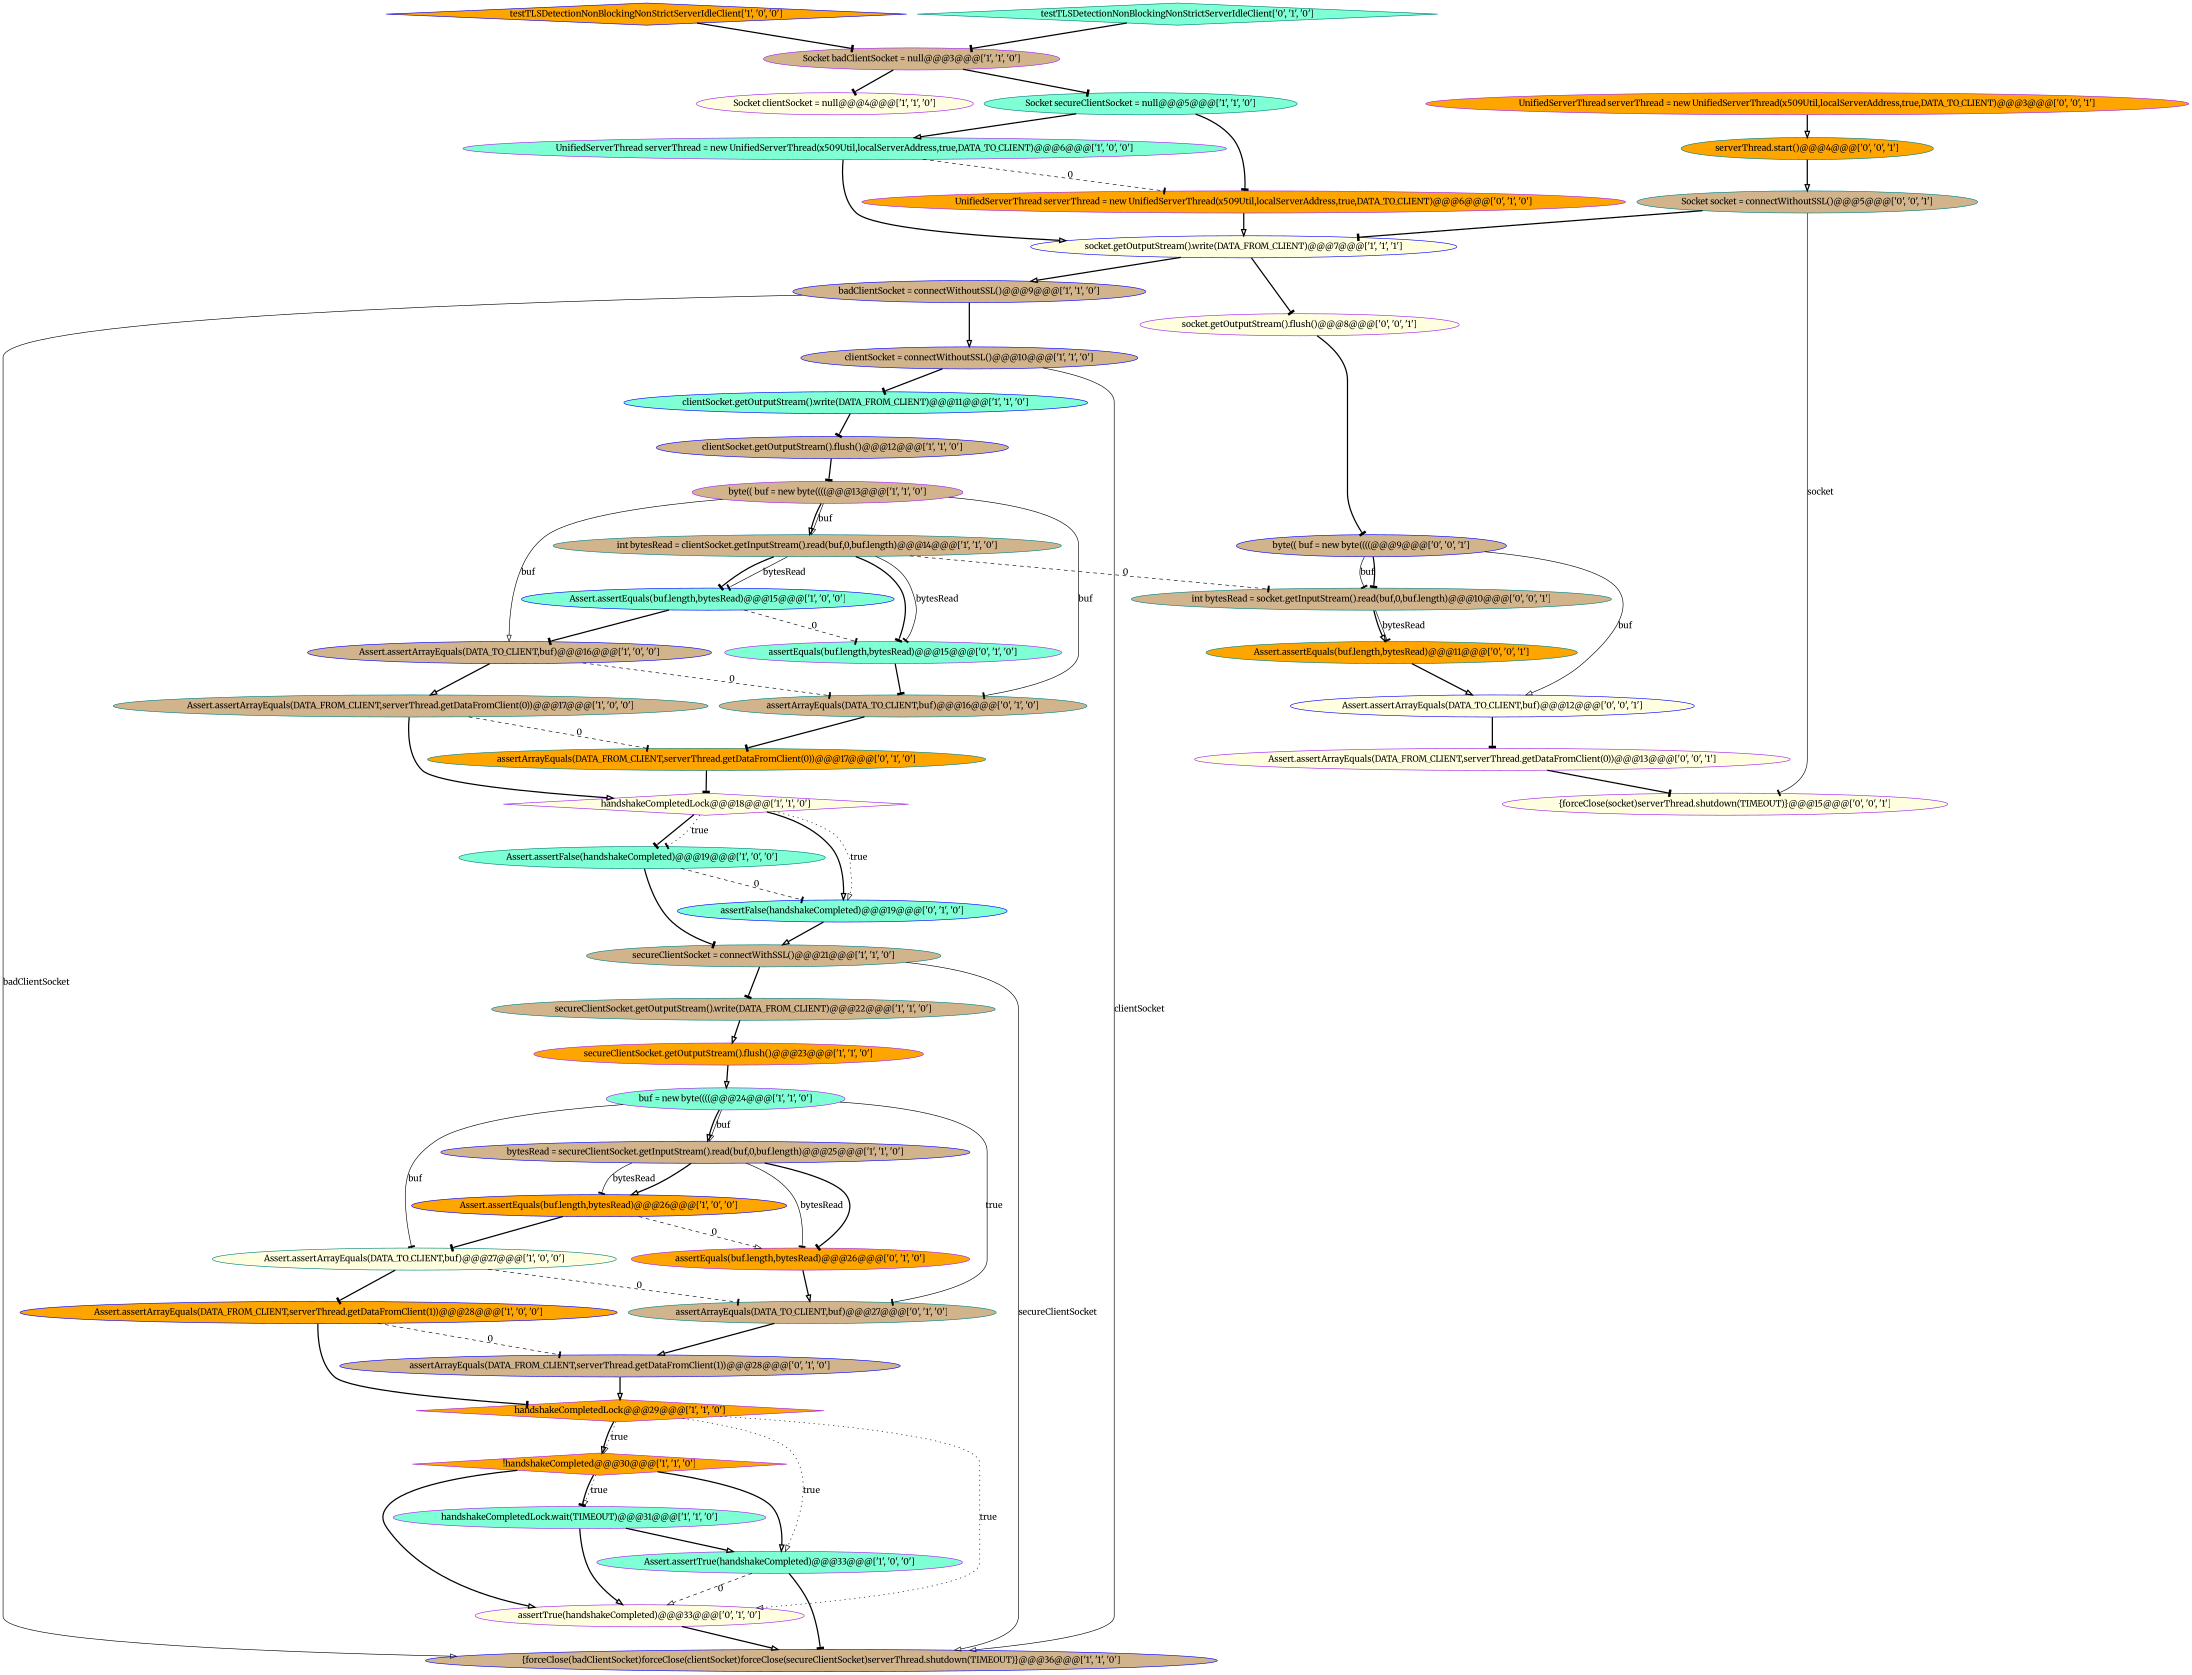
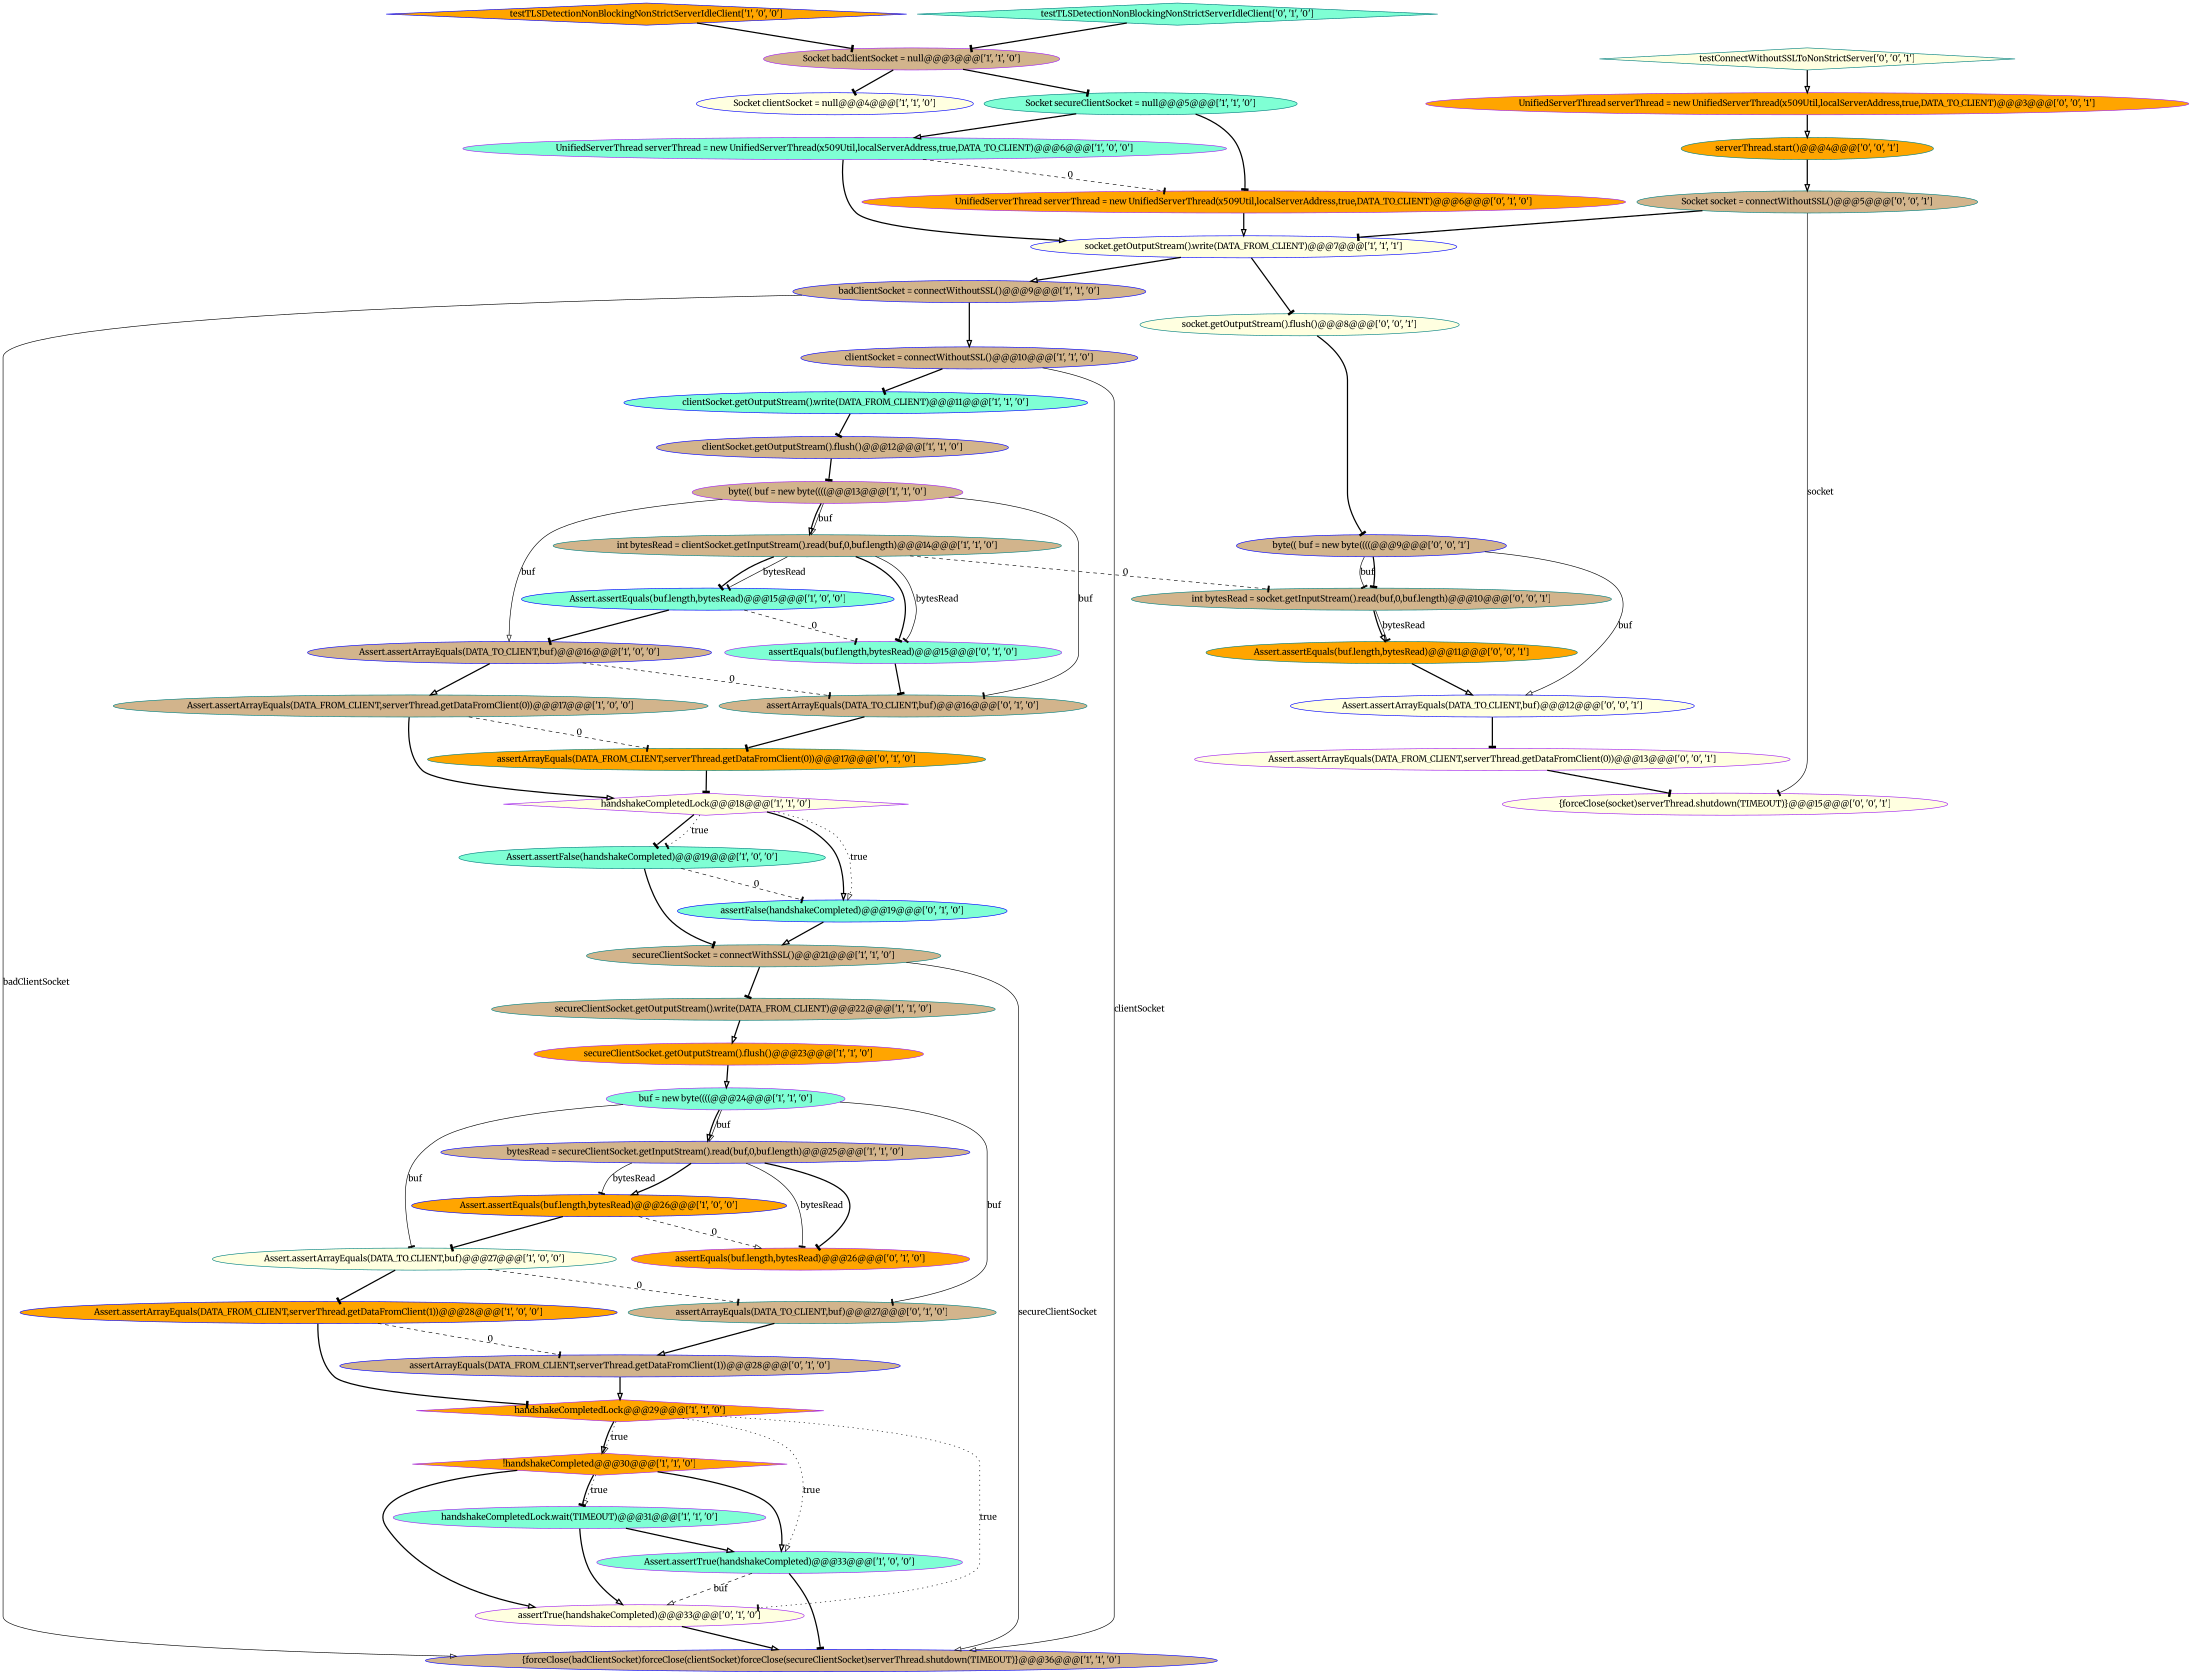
none -> (1807, 59)
(835, 104) -> (835, 104)
(1300, 325) -> (1300, 325)
(994, 1206) -> (994, 1206)
(806, 1283) -> none
(980, 1493) -> (980, 1493)
(721, 1589) -> (721, 1589)
